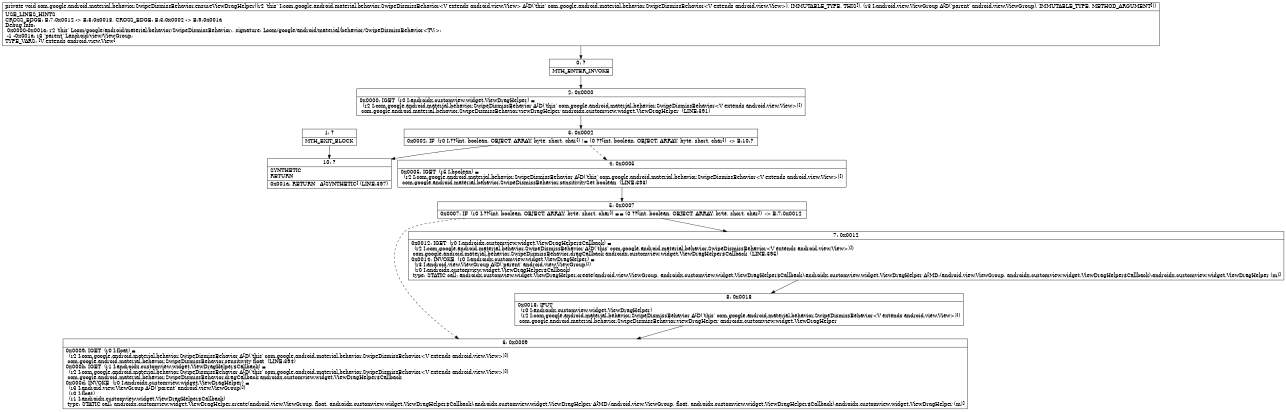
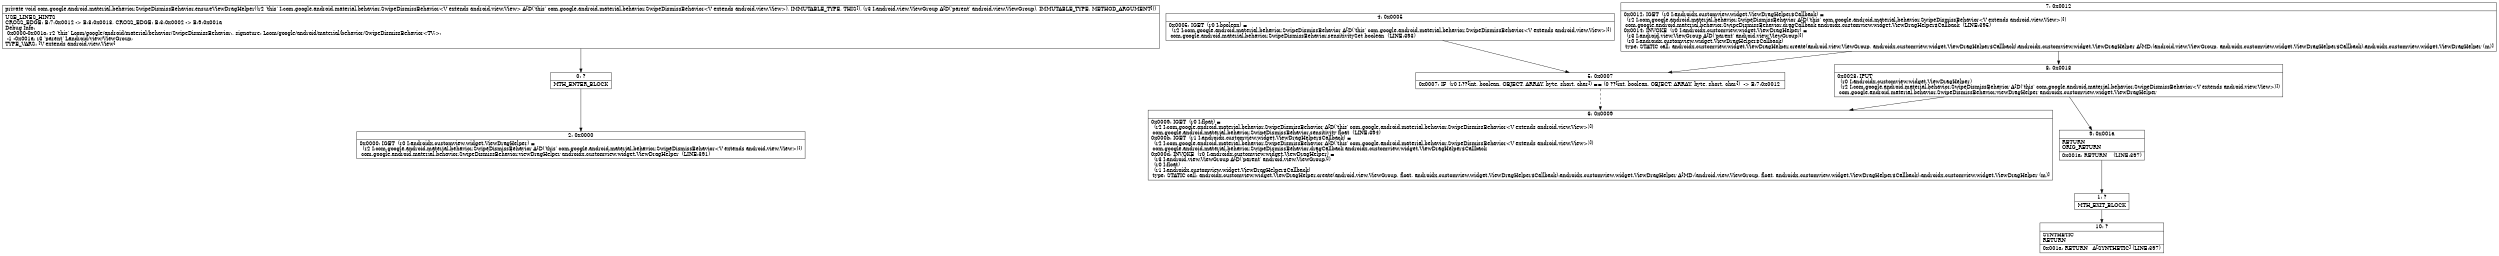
(581, 71) -> (581, 85)
(581, 137) -> none
none -> (2102, 145)
(441, 172) -> (1209, 26)
(692, 225) -> (1762, 62)
(537, 305) -> (1856, 77)
